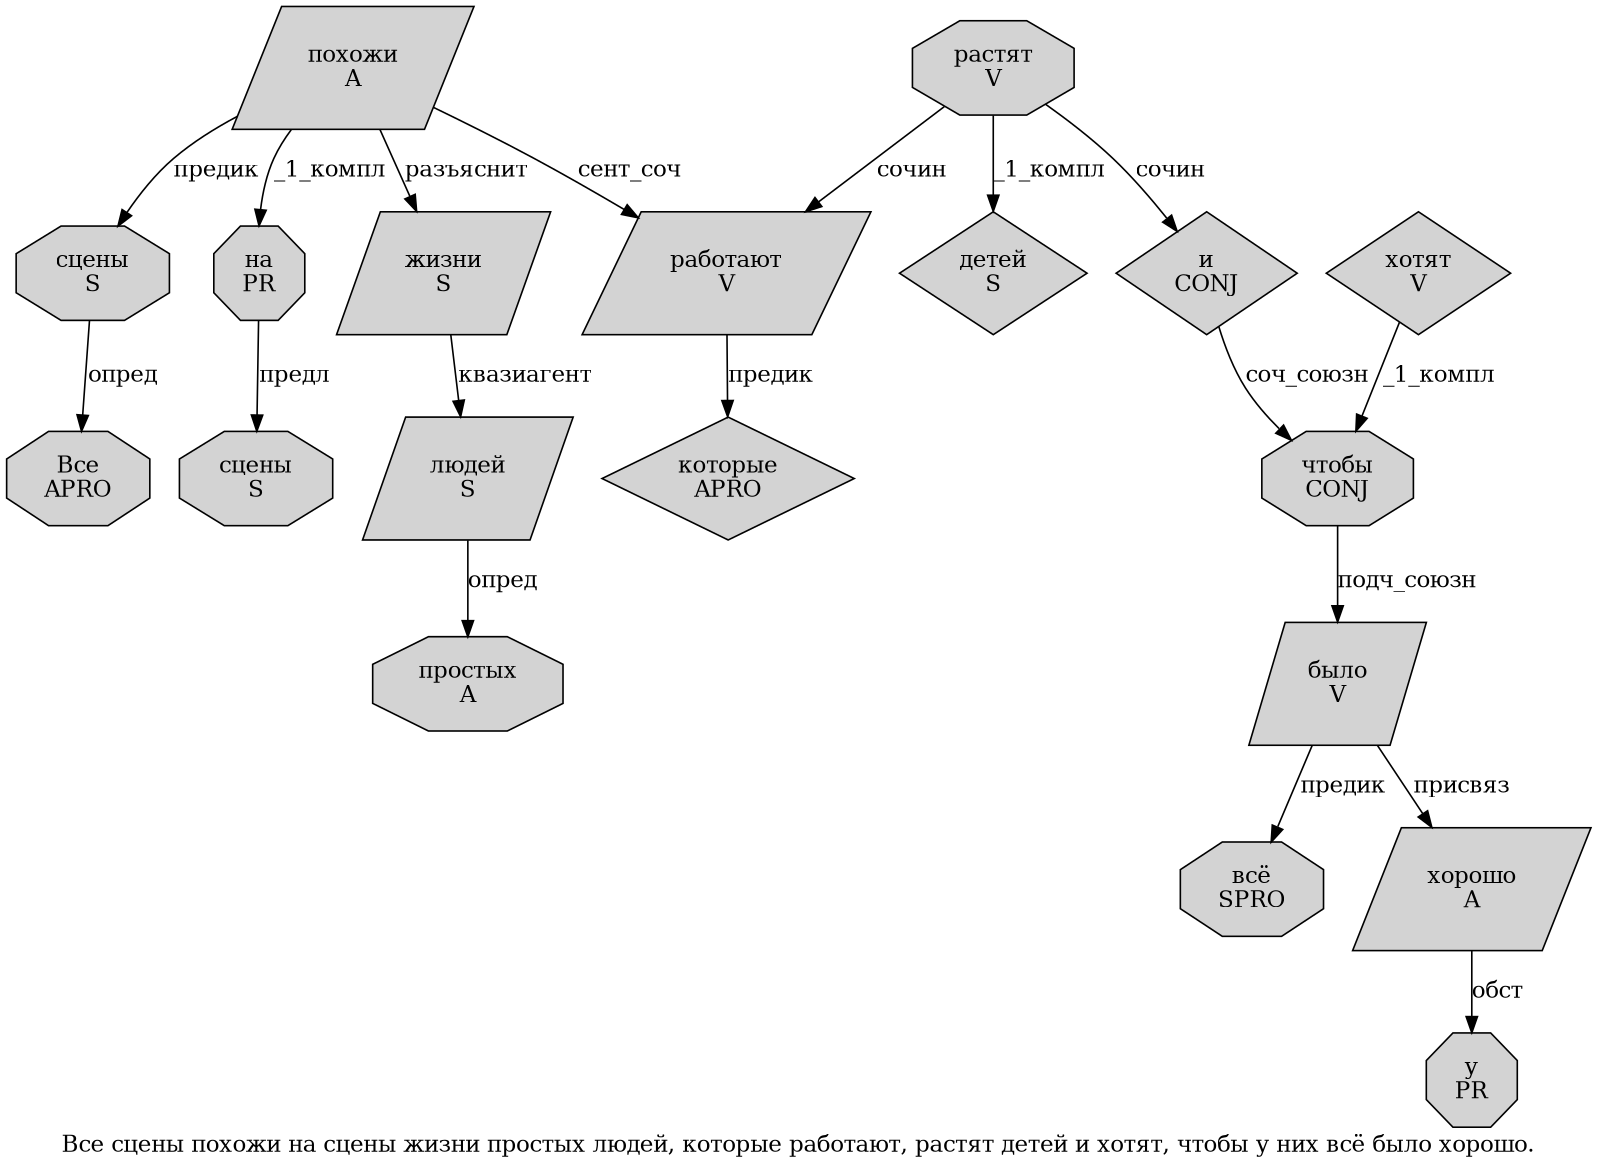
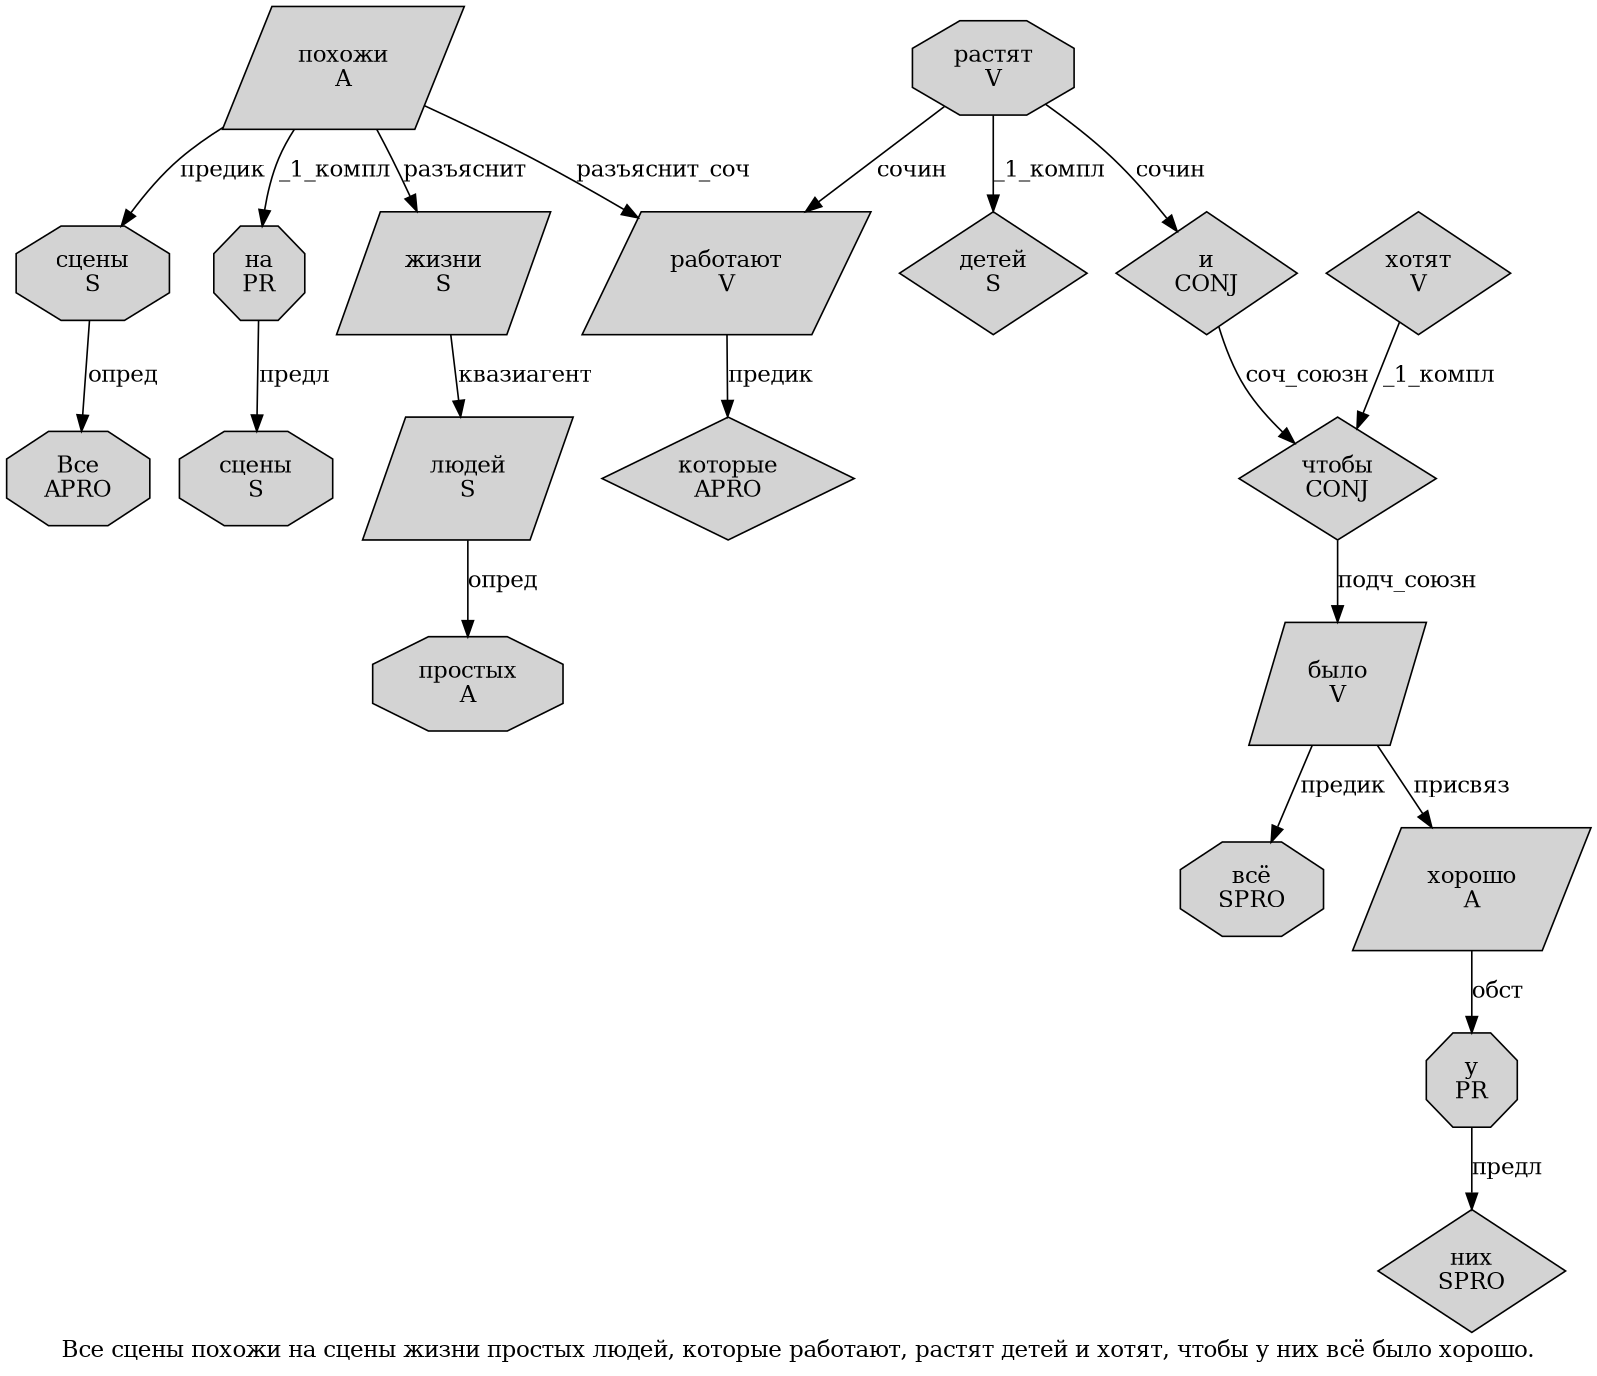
(630, 171) -> (663, 171)
(1338, 479) -> (1338, 479)
none -> (1472, 1271)
